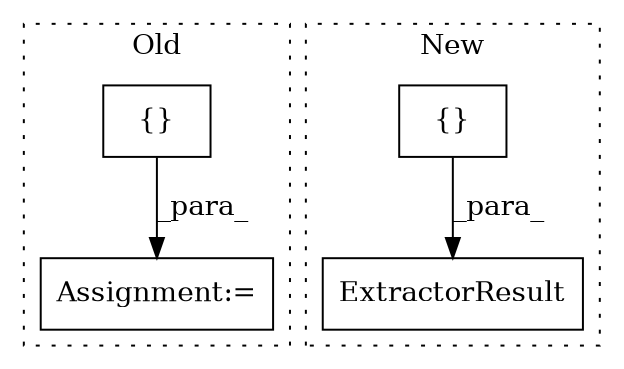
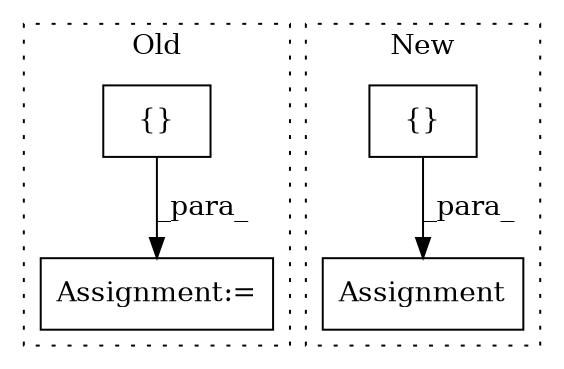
(453, 294) -> (423, 294)
